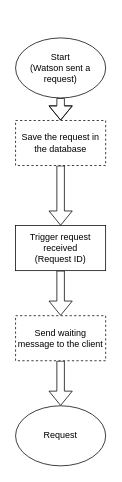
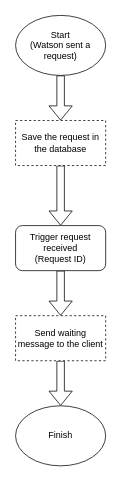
(60, 68) -> (60, 45)
(60, 248) -> (60, 248)
(60, 435) -> (60, 435)
